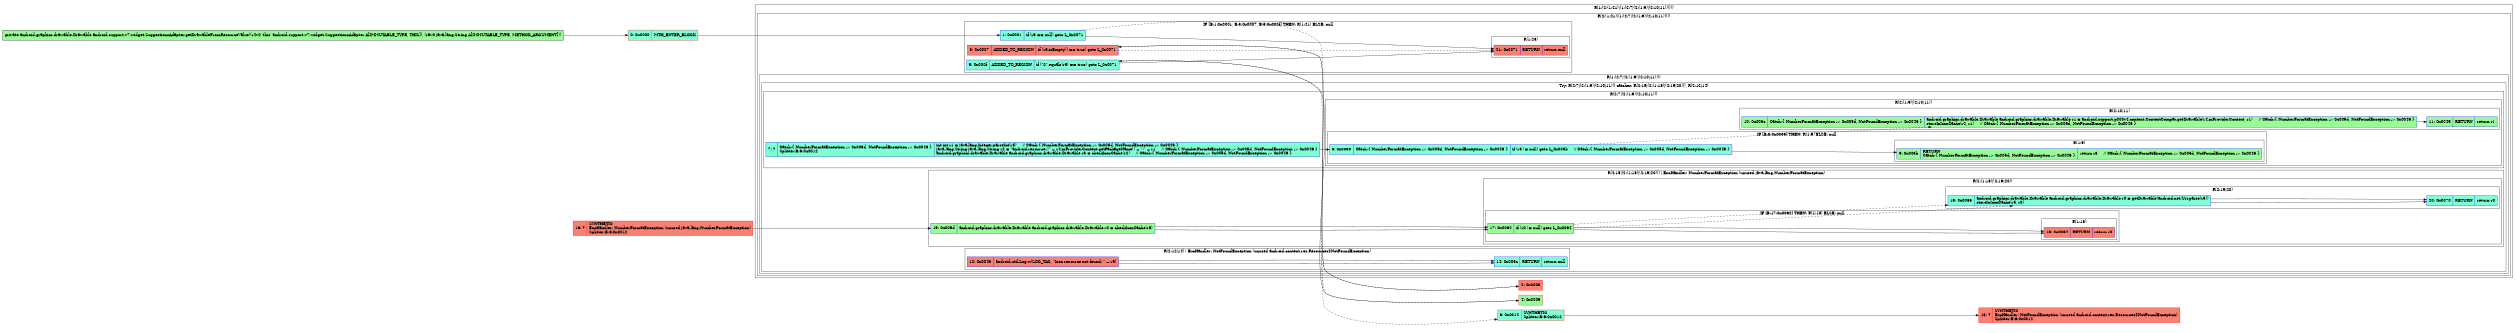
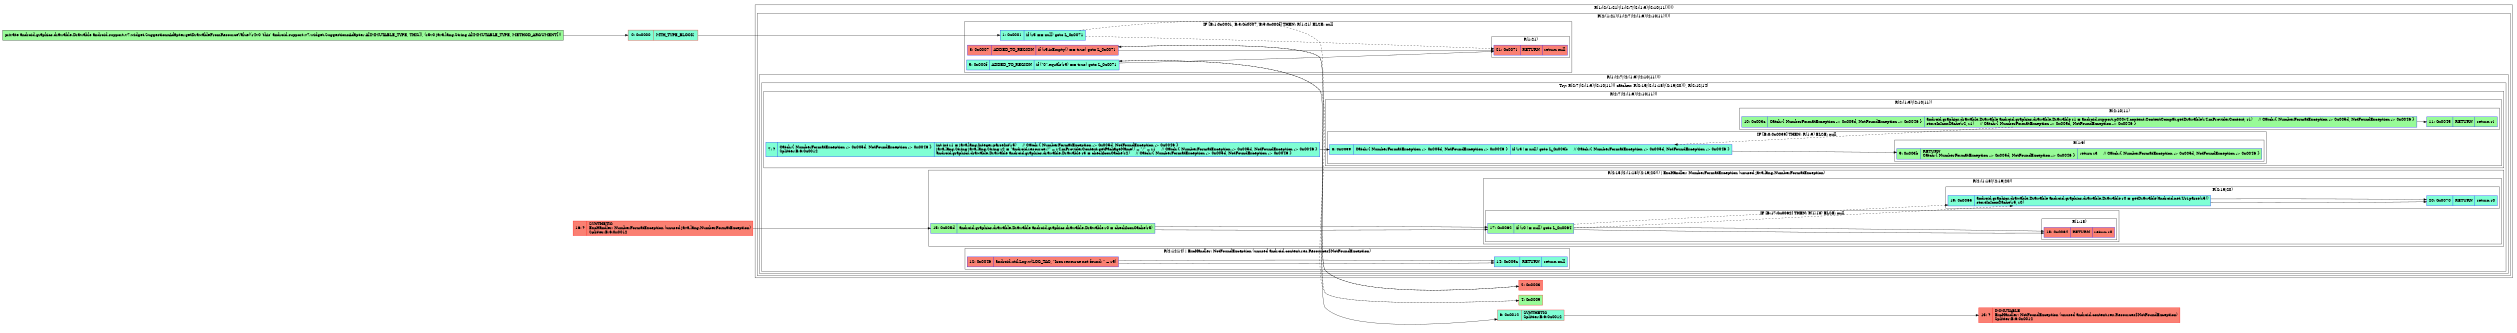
(675, 35) -> (675, 35)
(1531, 40) -> (1531, 40)
(1288, 42) -> (1288, 42)
(1314, 50) -> (1314, 50)
(1758, 136) -> (1845, 136)
(1323, 187) -> (1323, 187)
(1324, 302) -> (1324, 302)
(2007, 311) -> (2007, 311)
